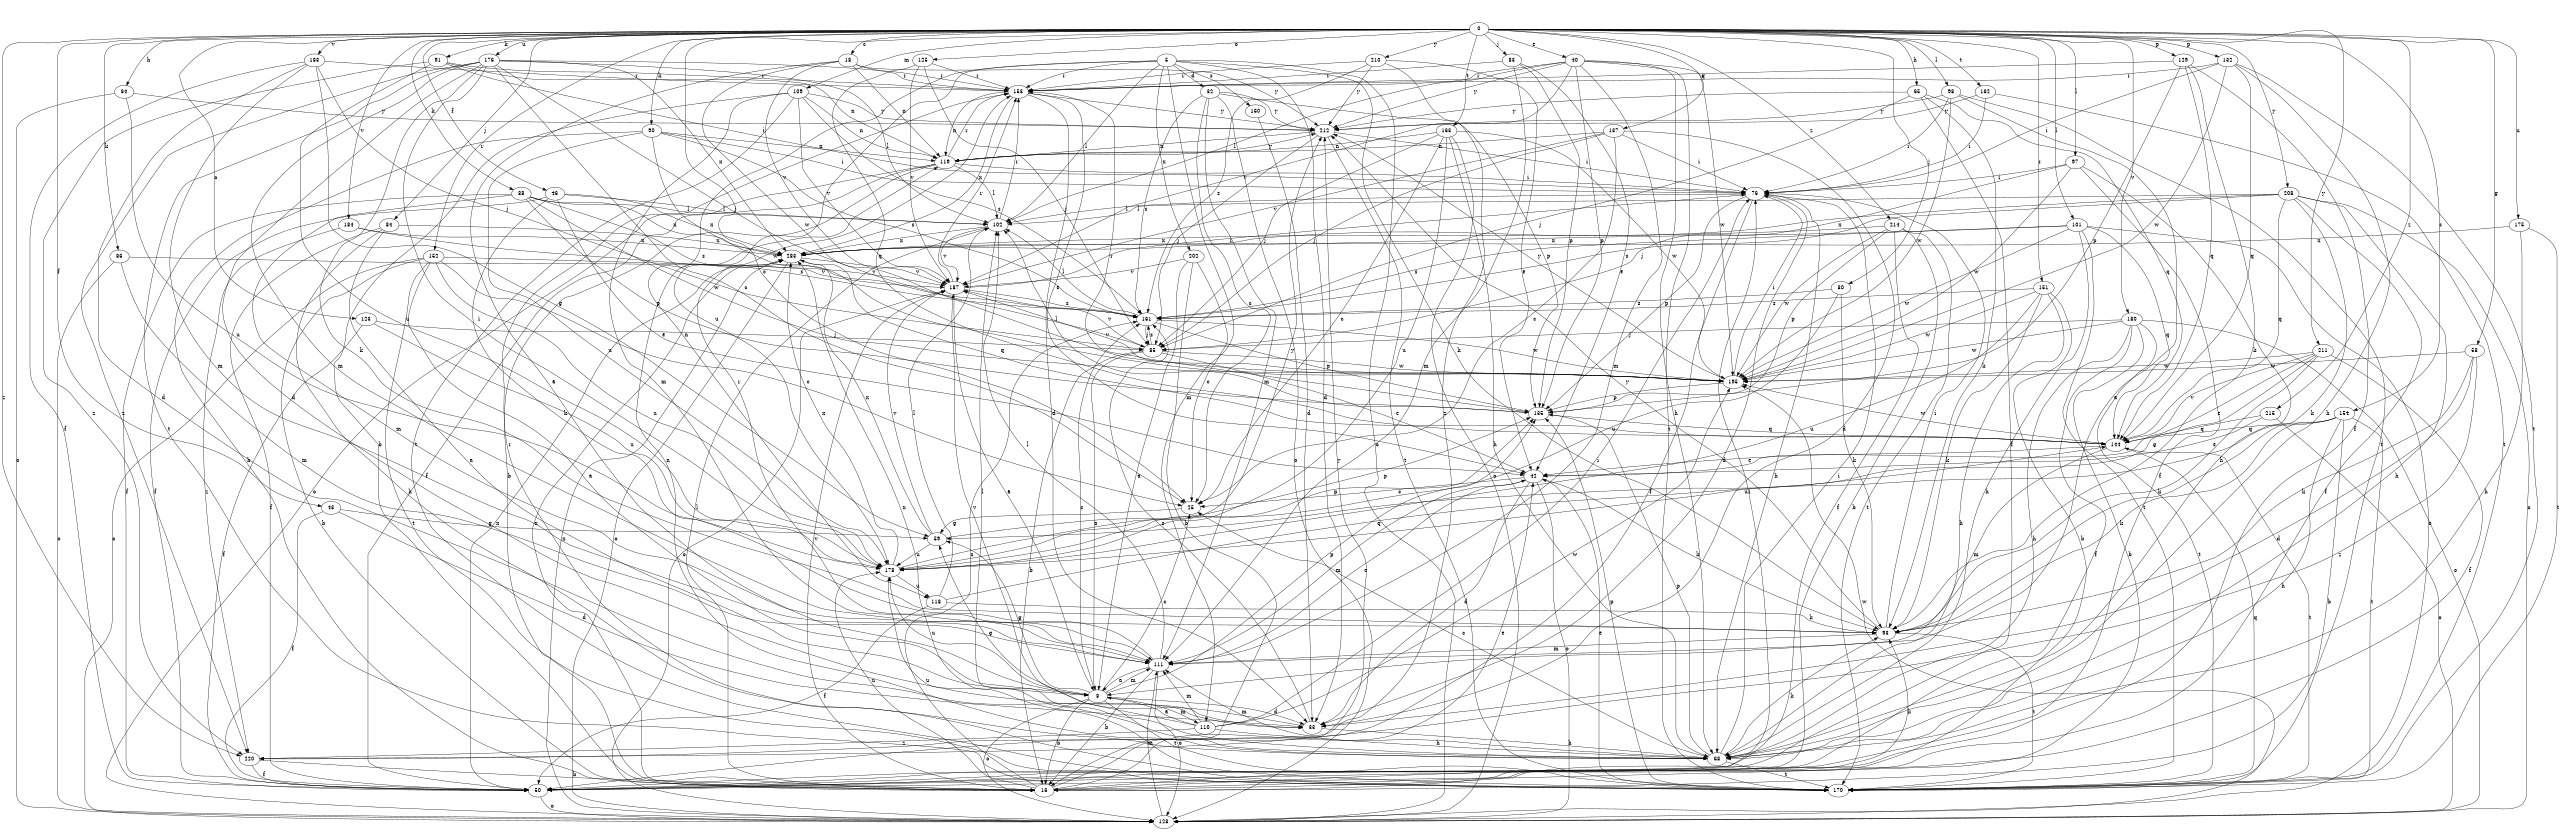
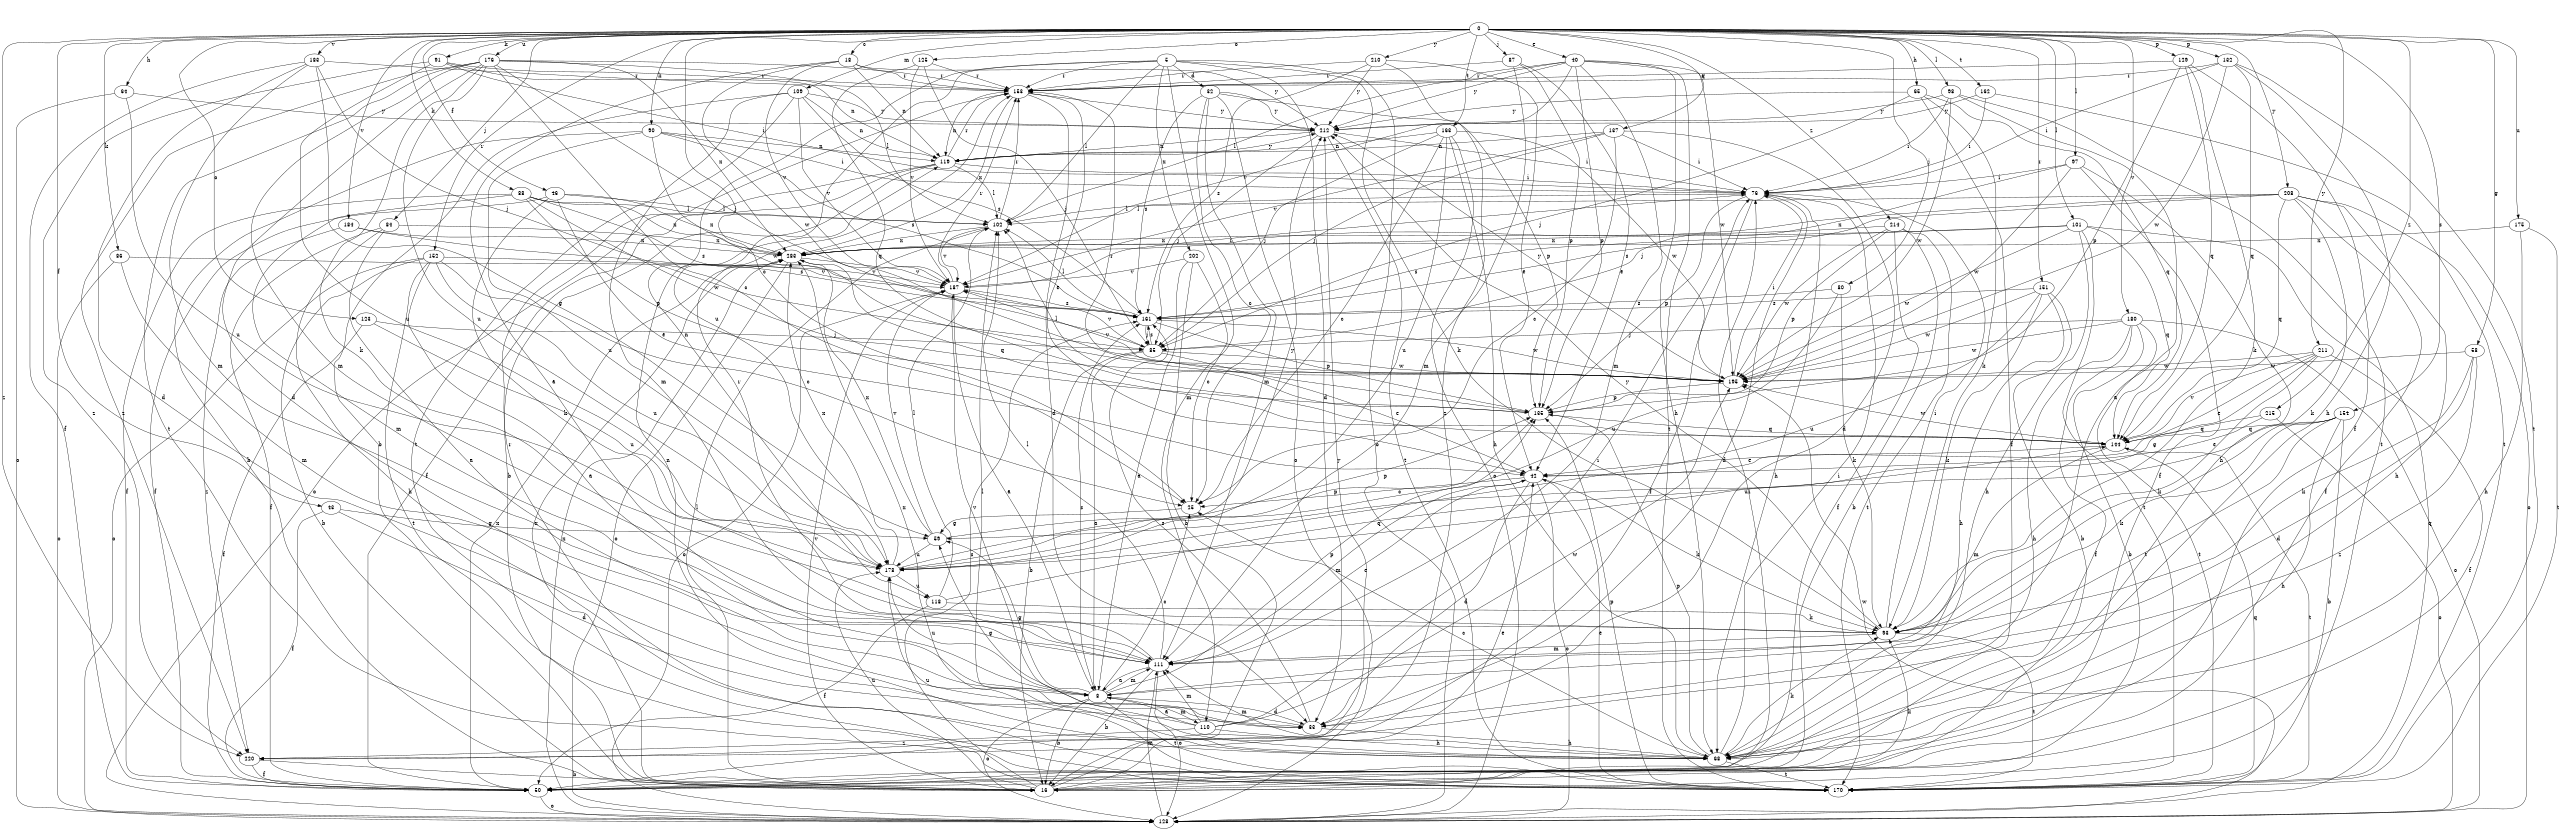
(1512, 60) -> (1512, 60)
(1256, 111) -> none
(479, 319) -> (479, 319)
(2430, 524) -> (2430, 524)
(2370, 757) -> (1757, 656)
